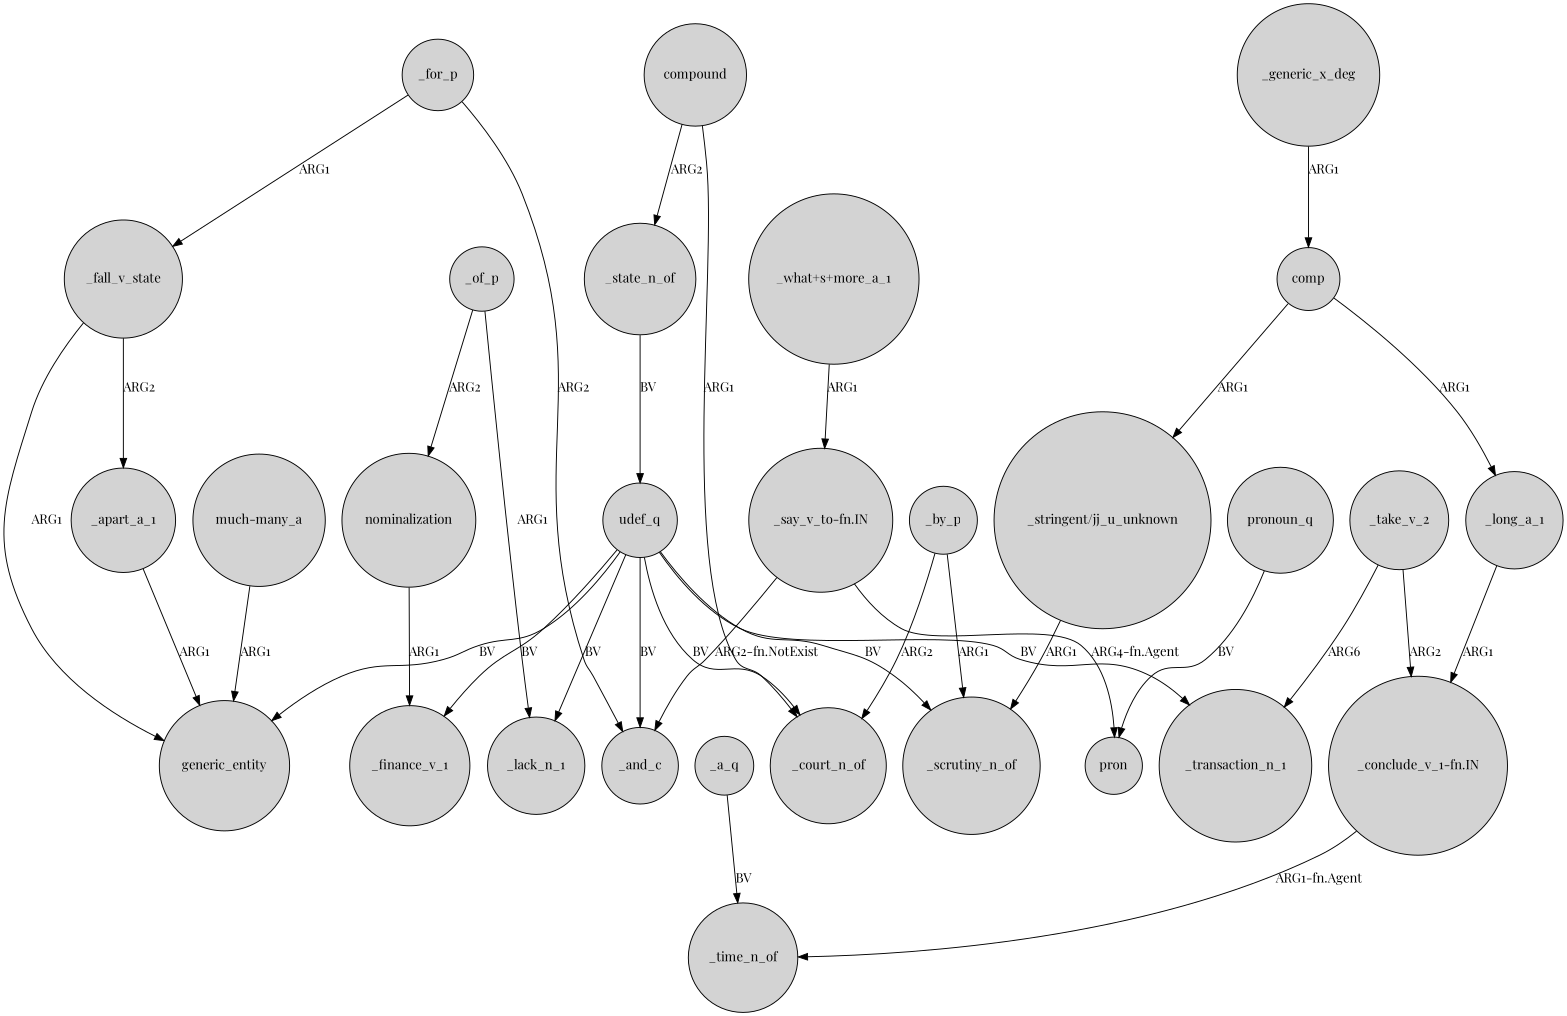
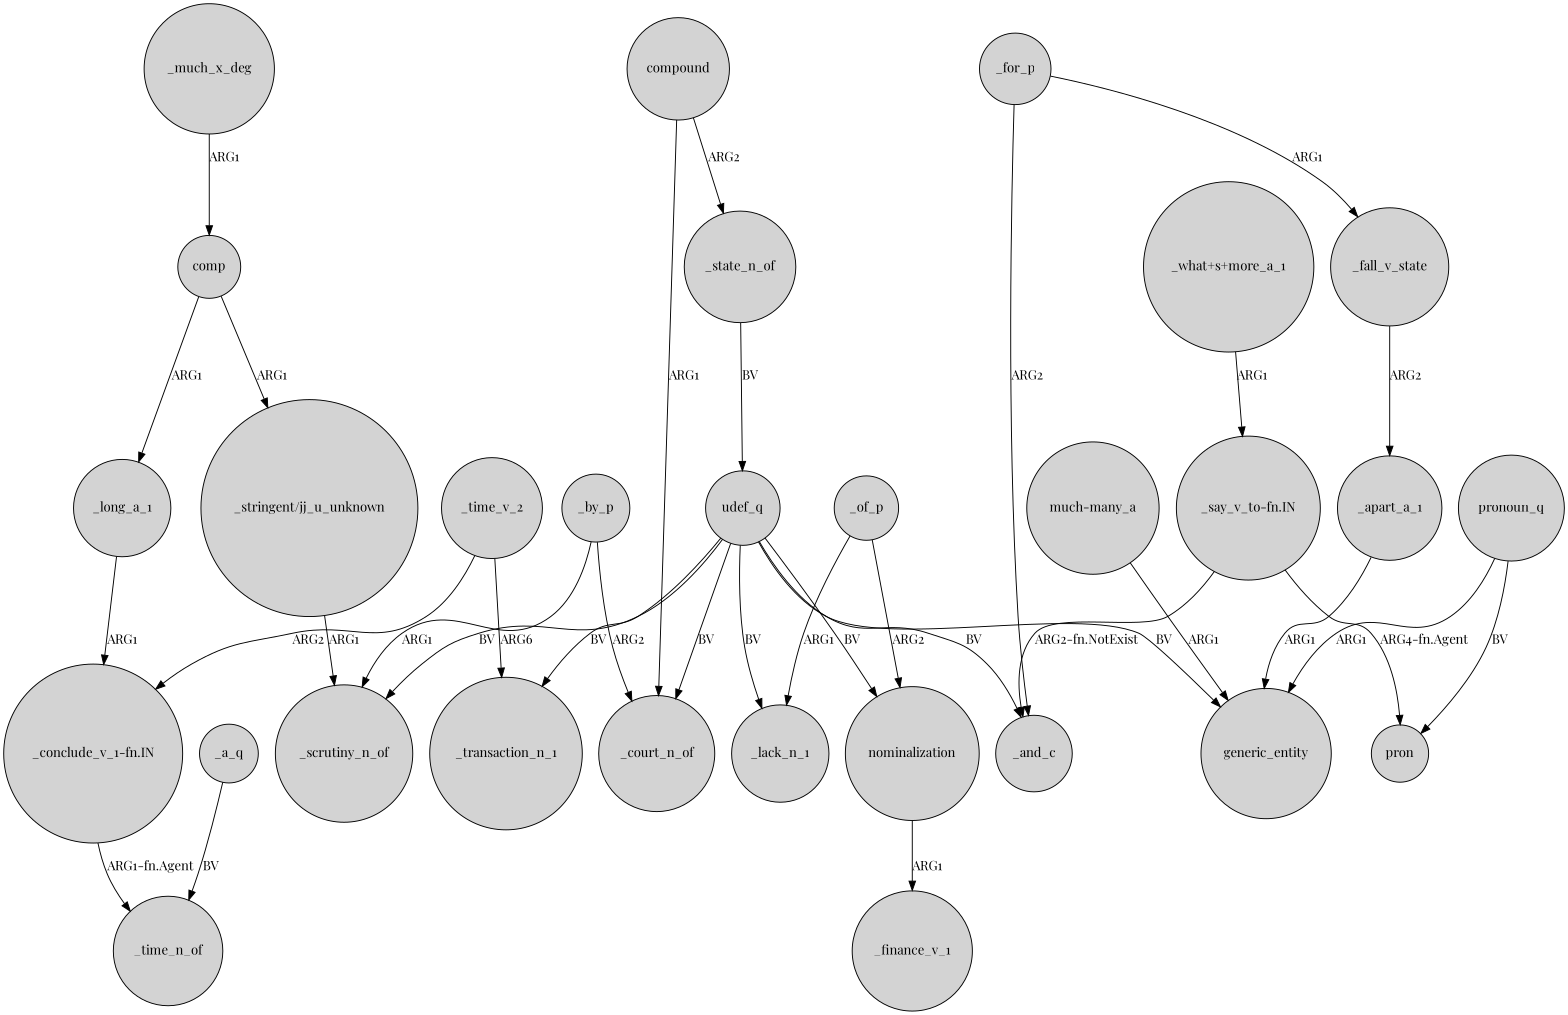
(1308, 75) -> (209, 69)
(1399, 520) -> (492, 508)
(6, 552) -> (1397, 625)
(514, 650) -> (828, 624)
